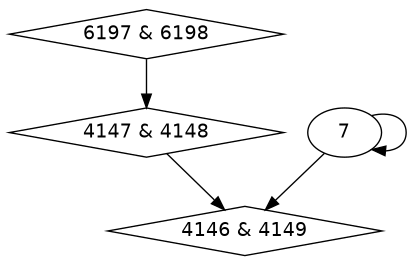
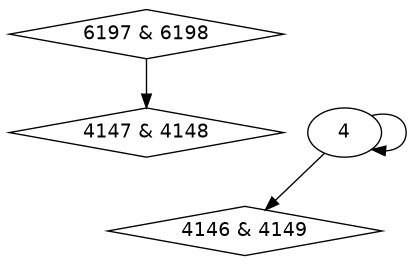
(345, 133) -> (345, 133)
(191, 177) -> none
